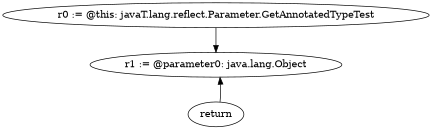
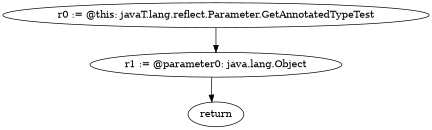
(221, 93) -> (211, 86)
